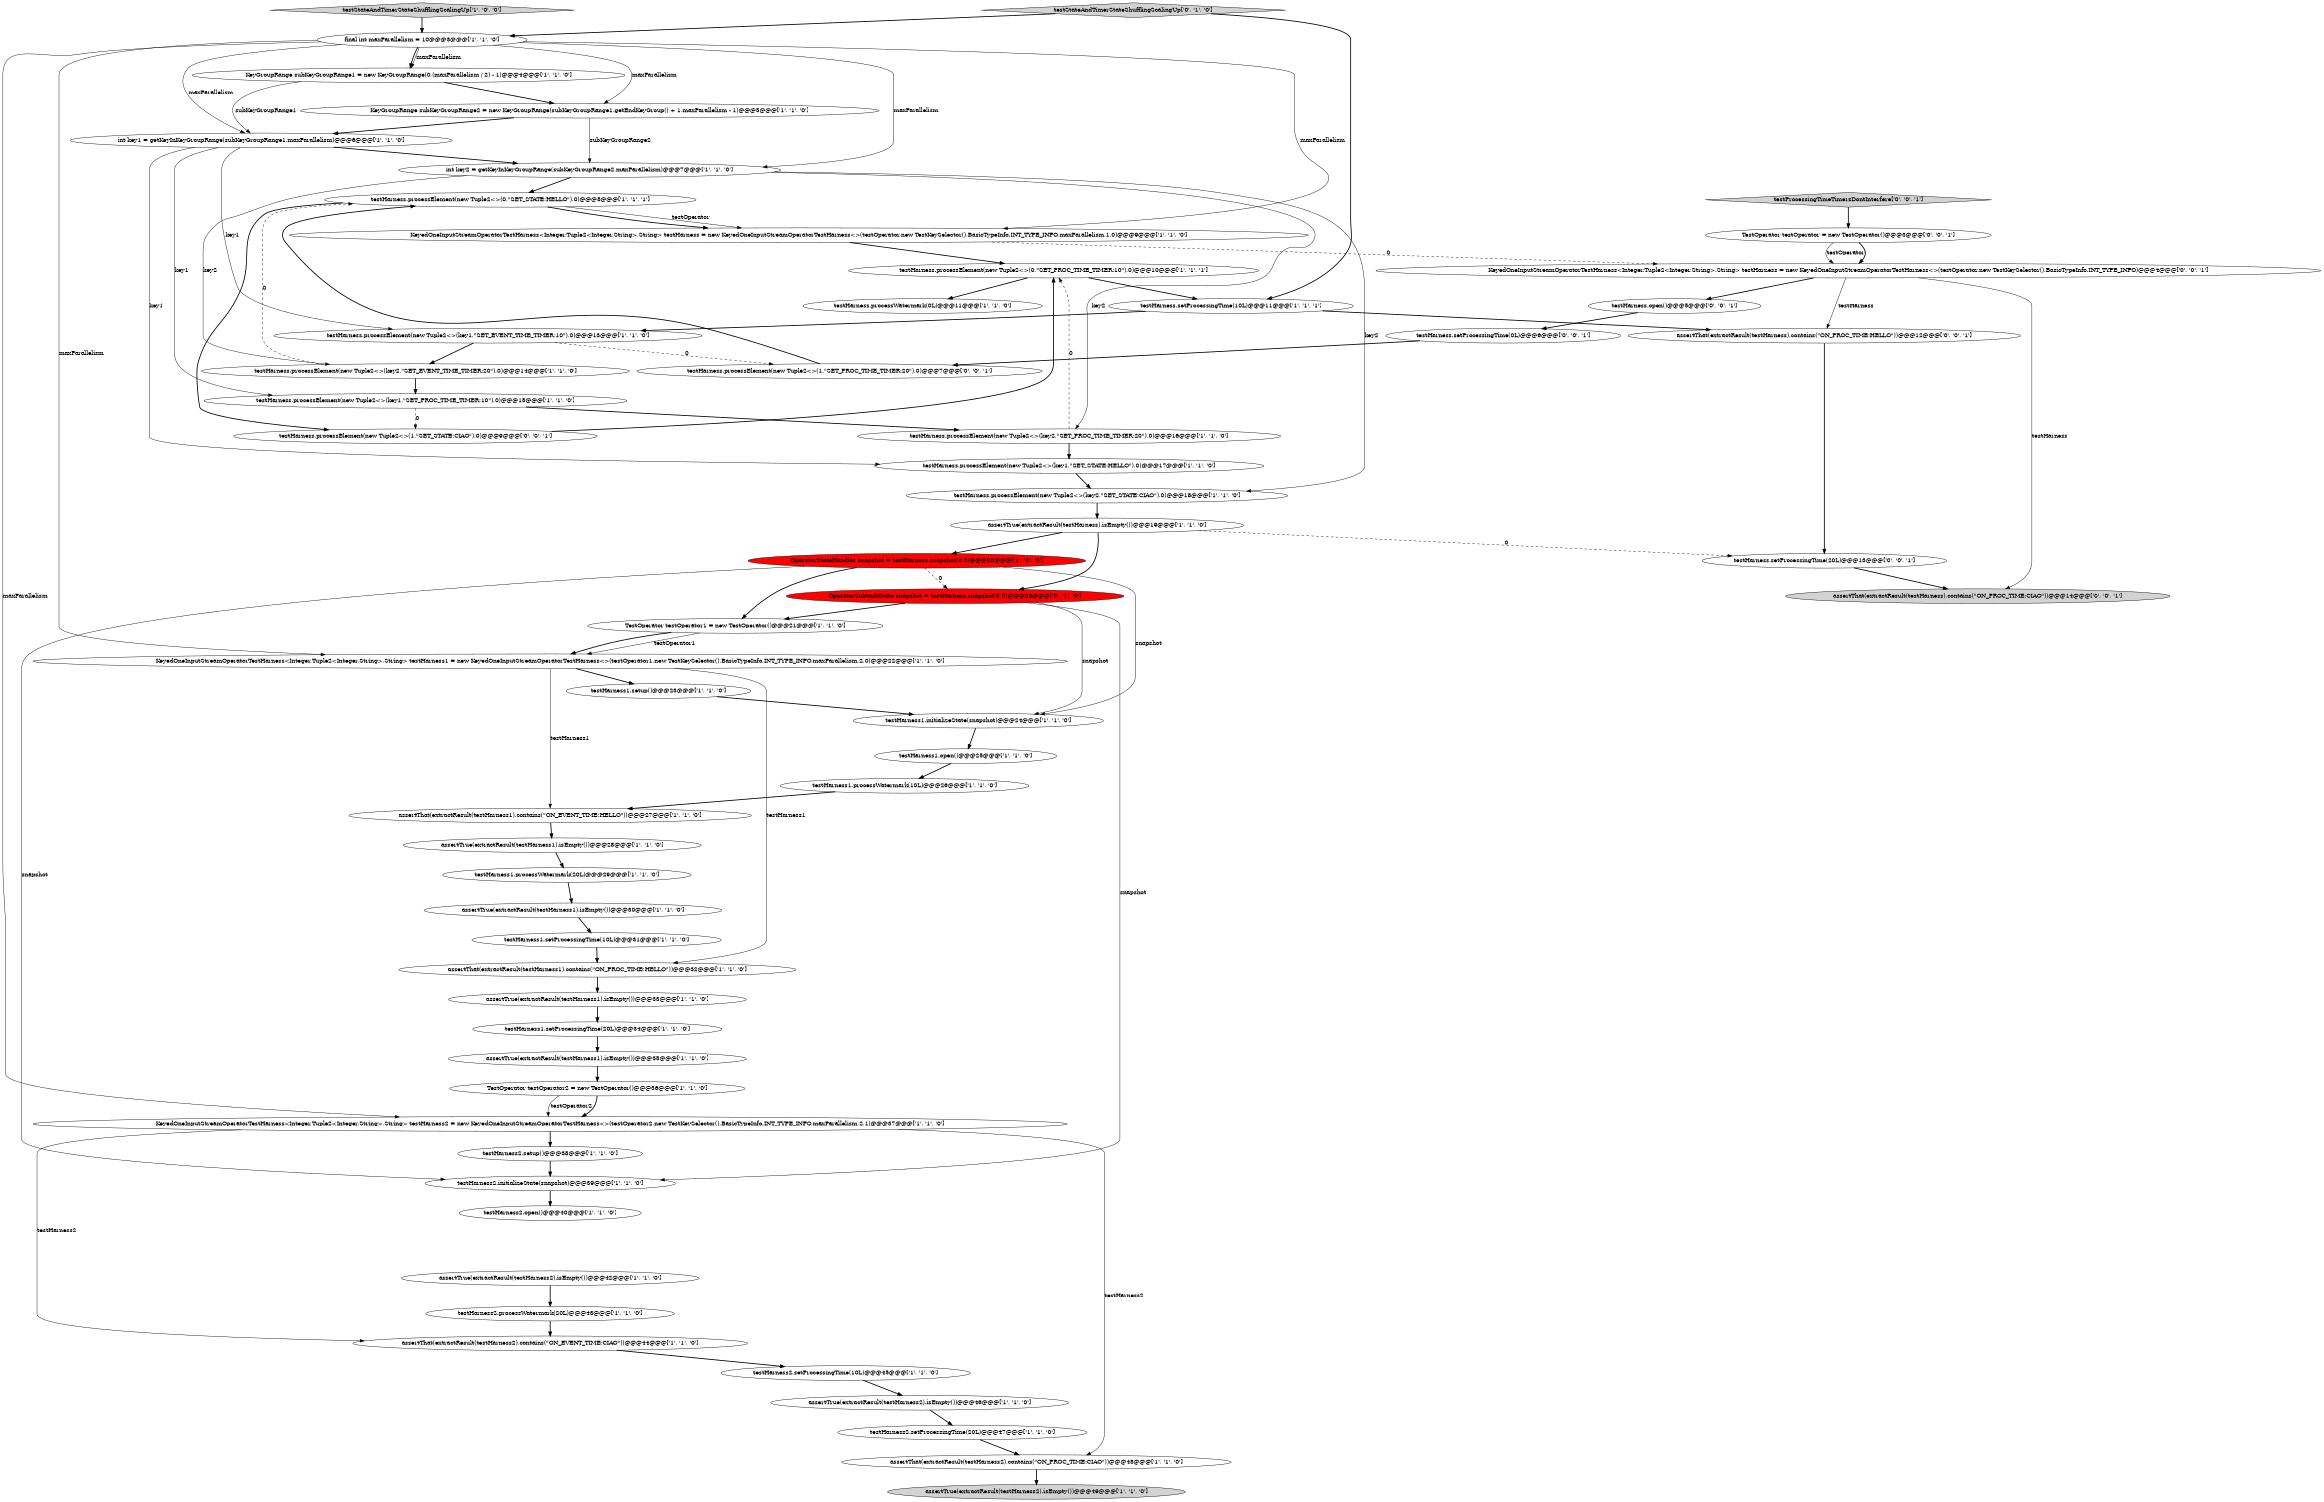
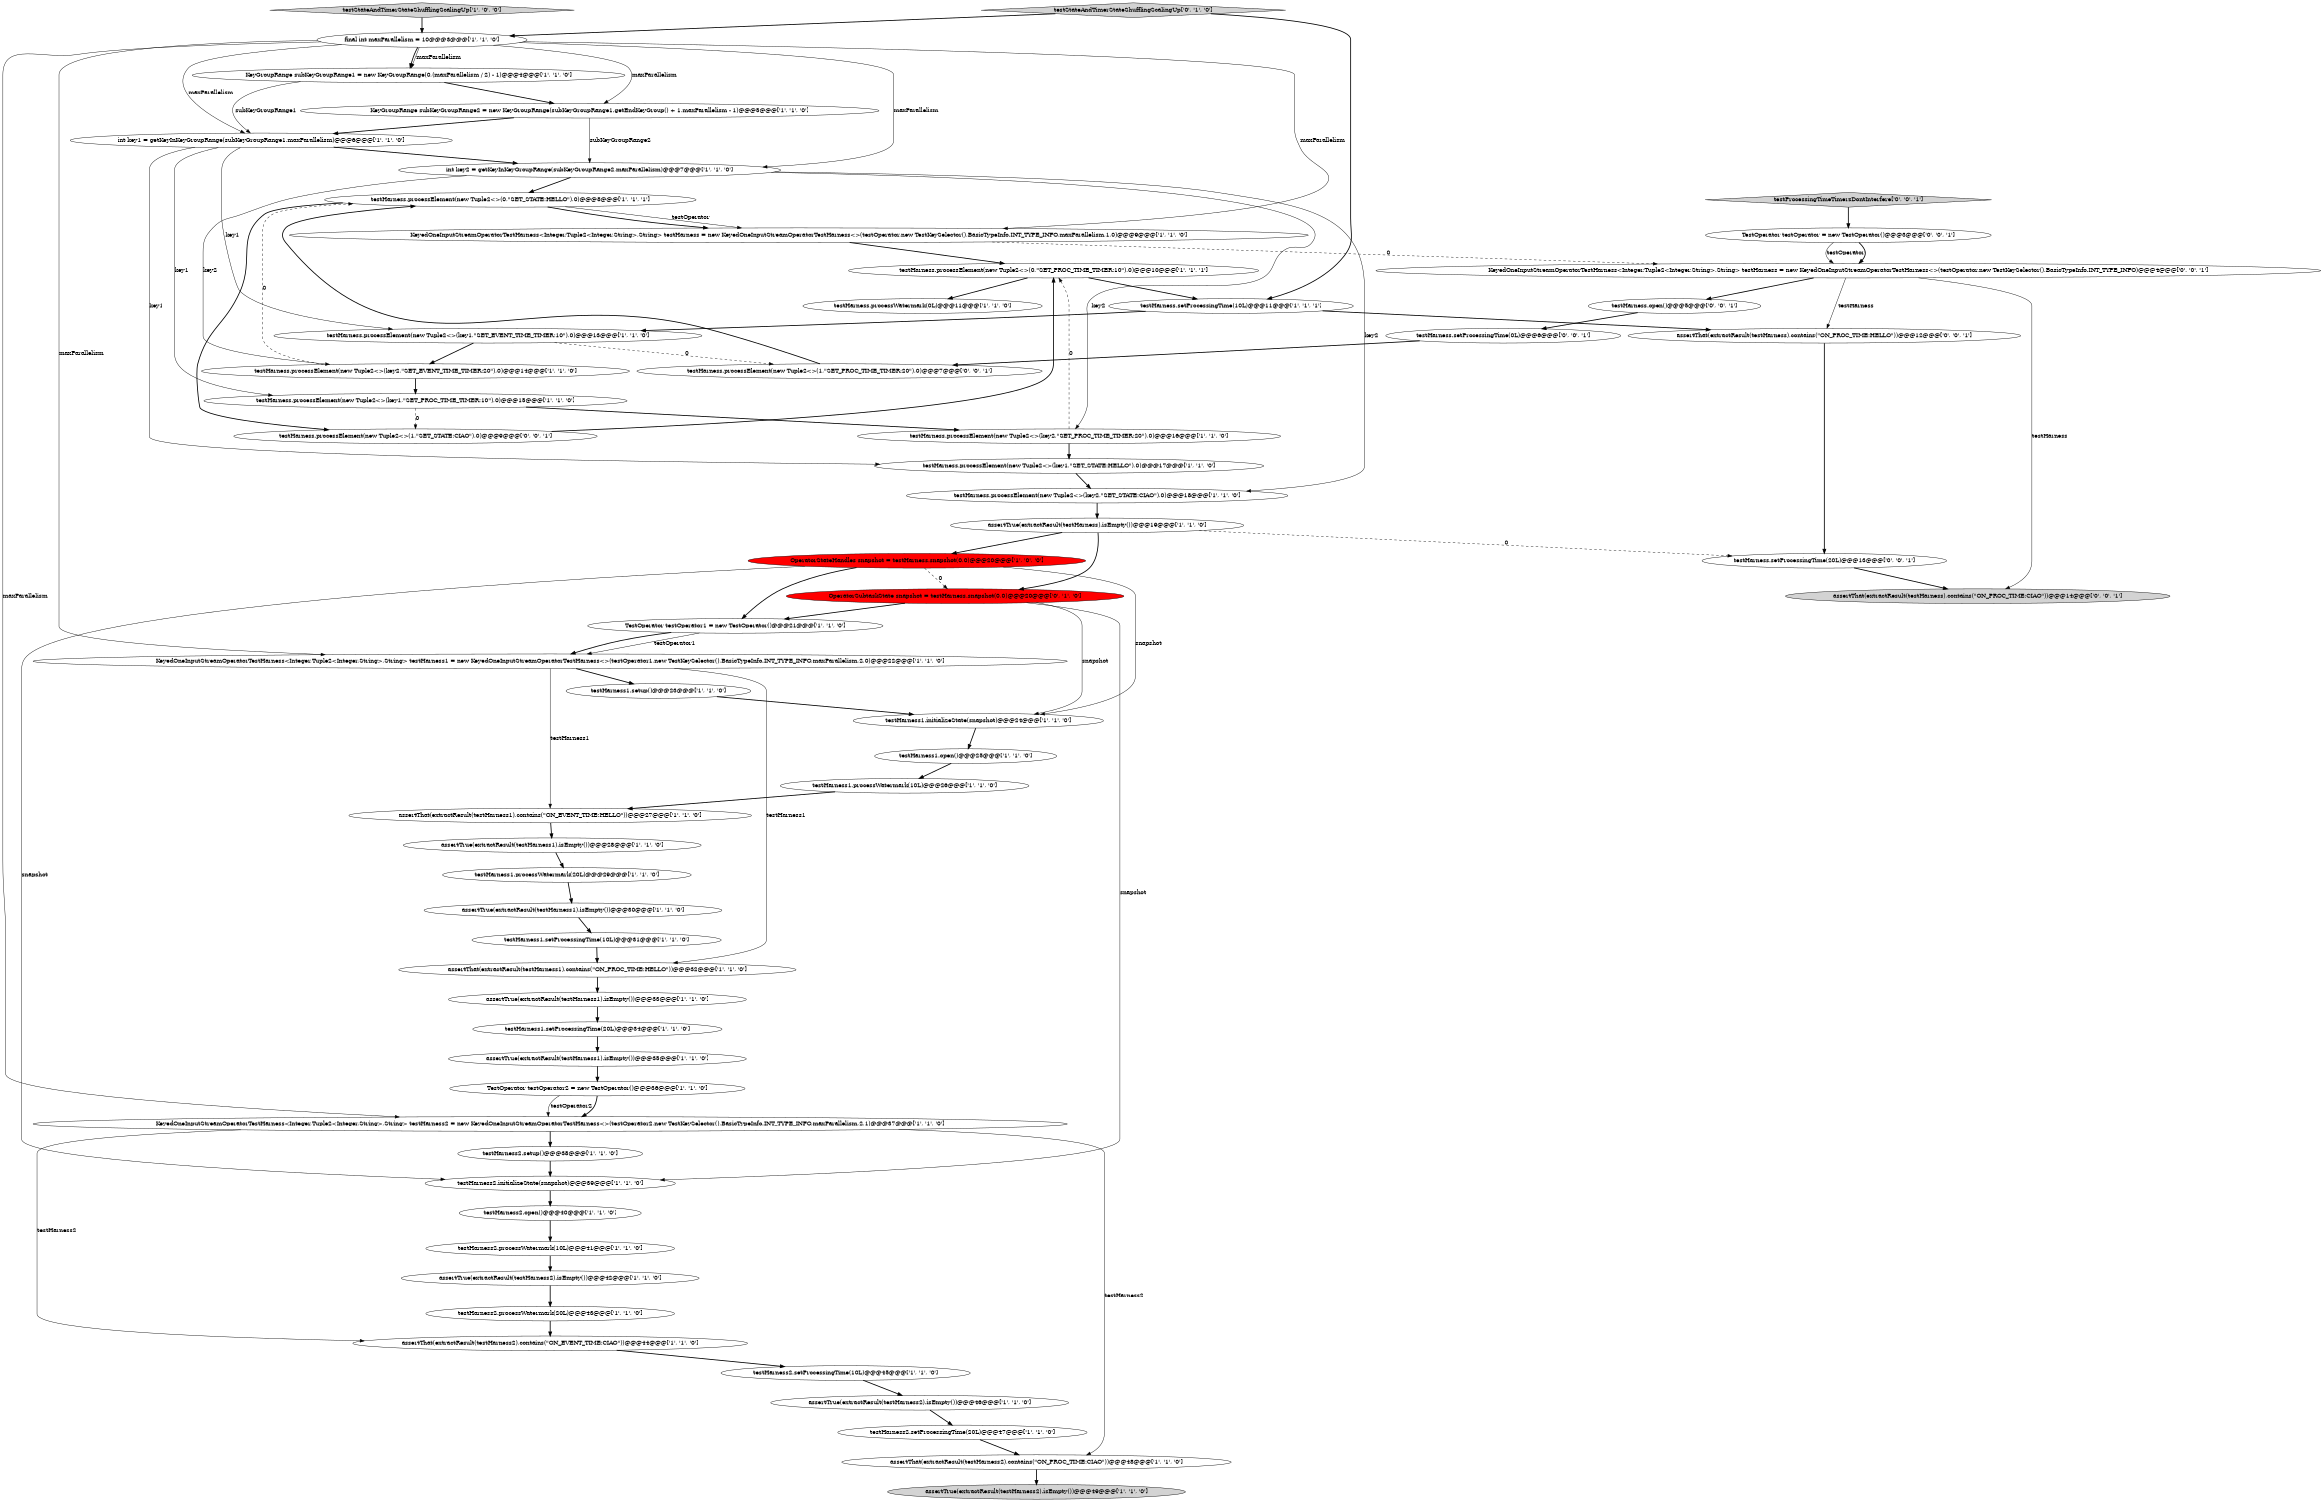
none -> (550, 1249)
